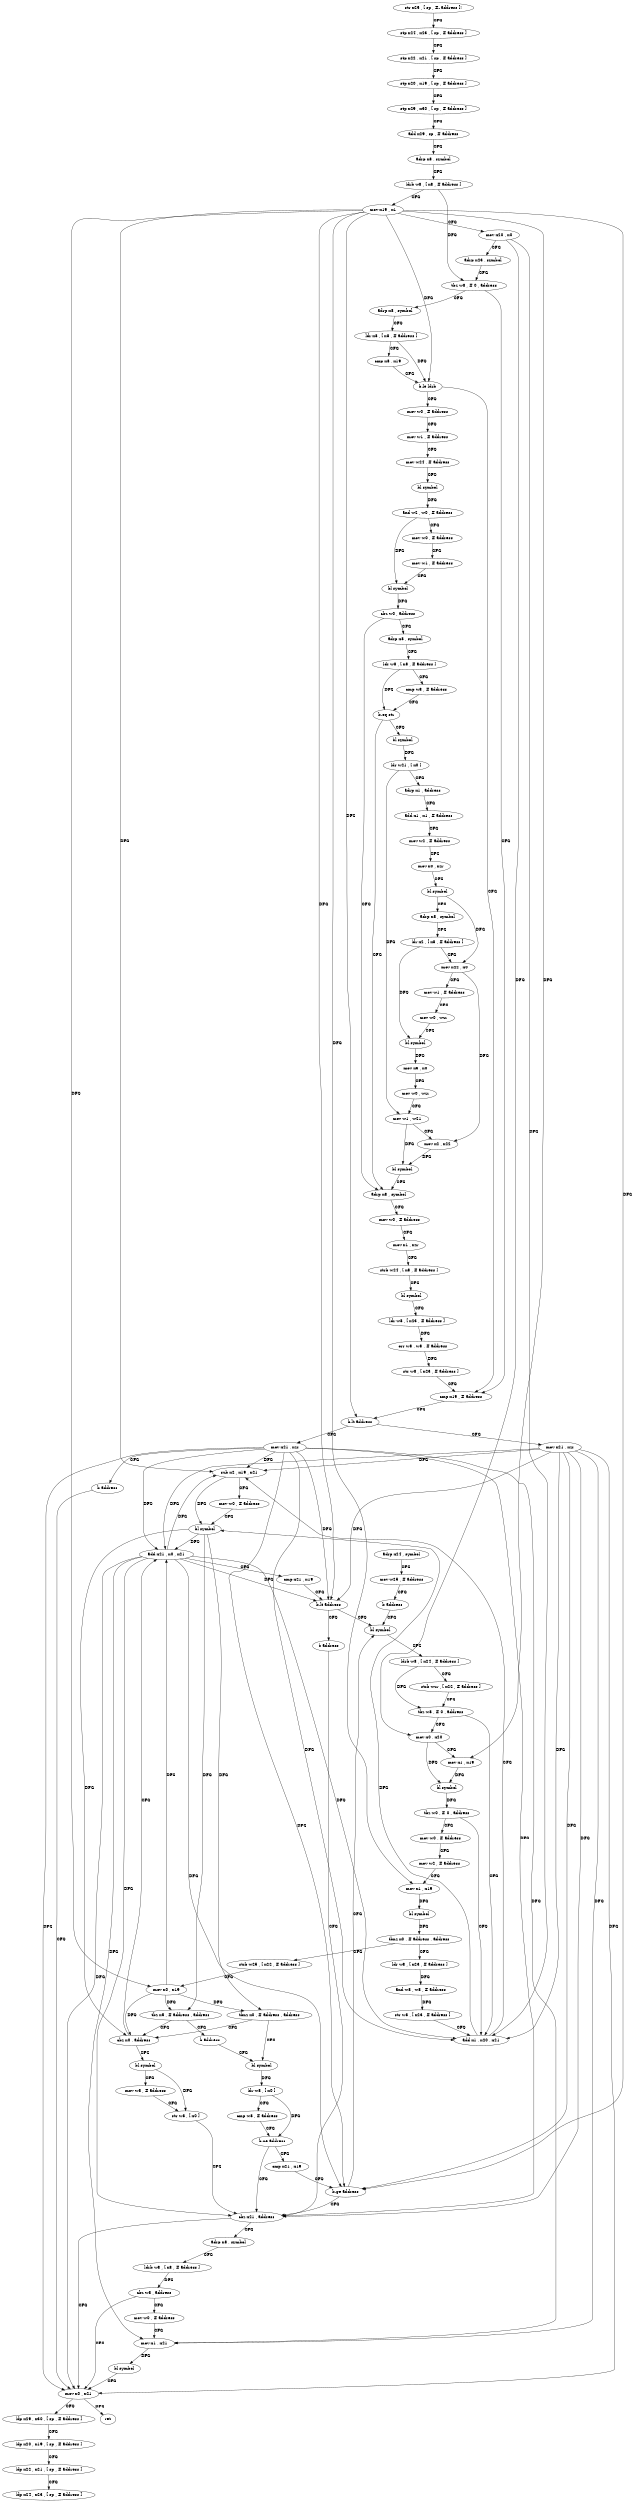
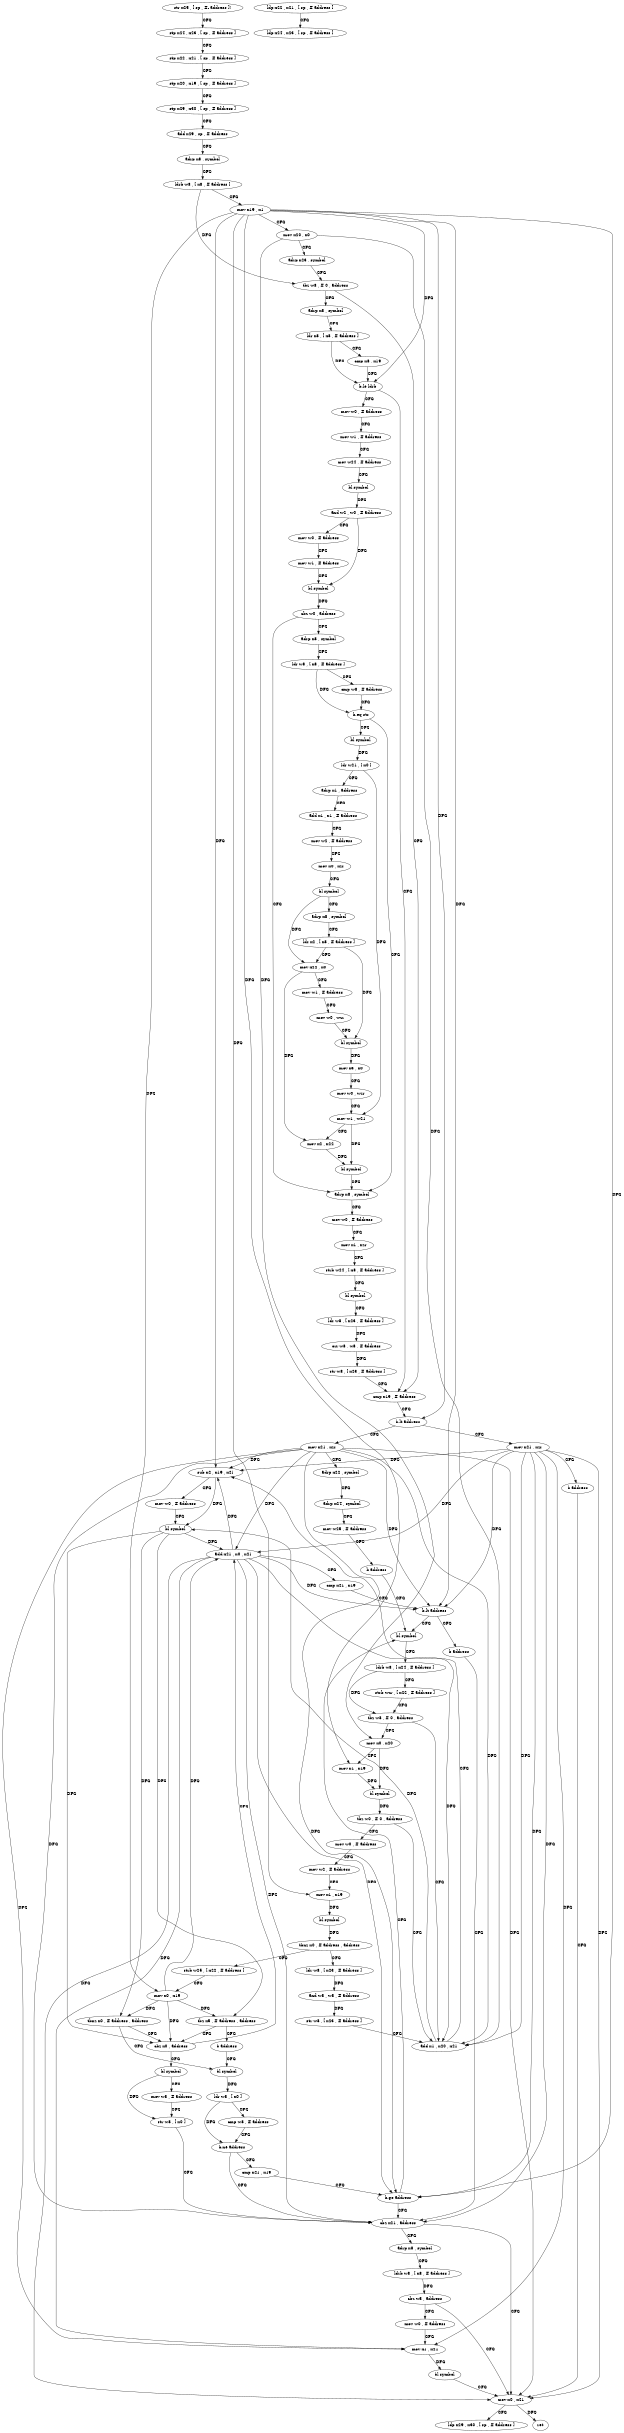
none -> (341, 1473)
(49, 2444) -> none
